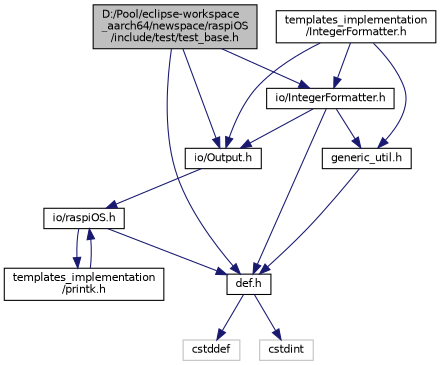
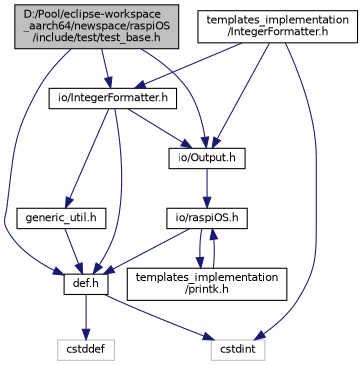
(405, 90) -> (316, 195)
